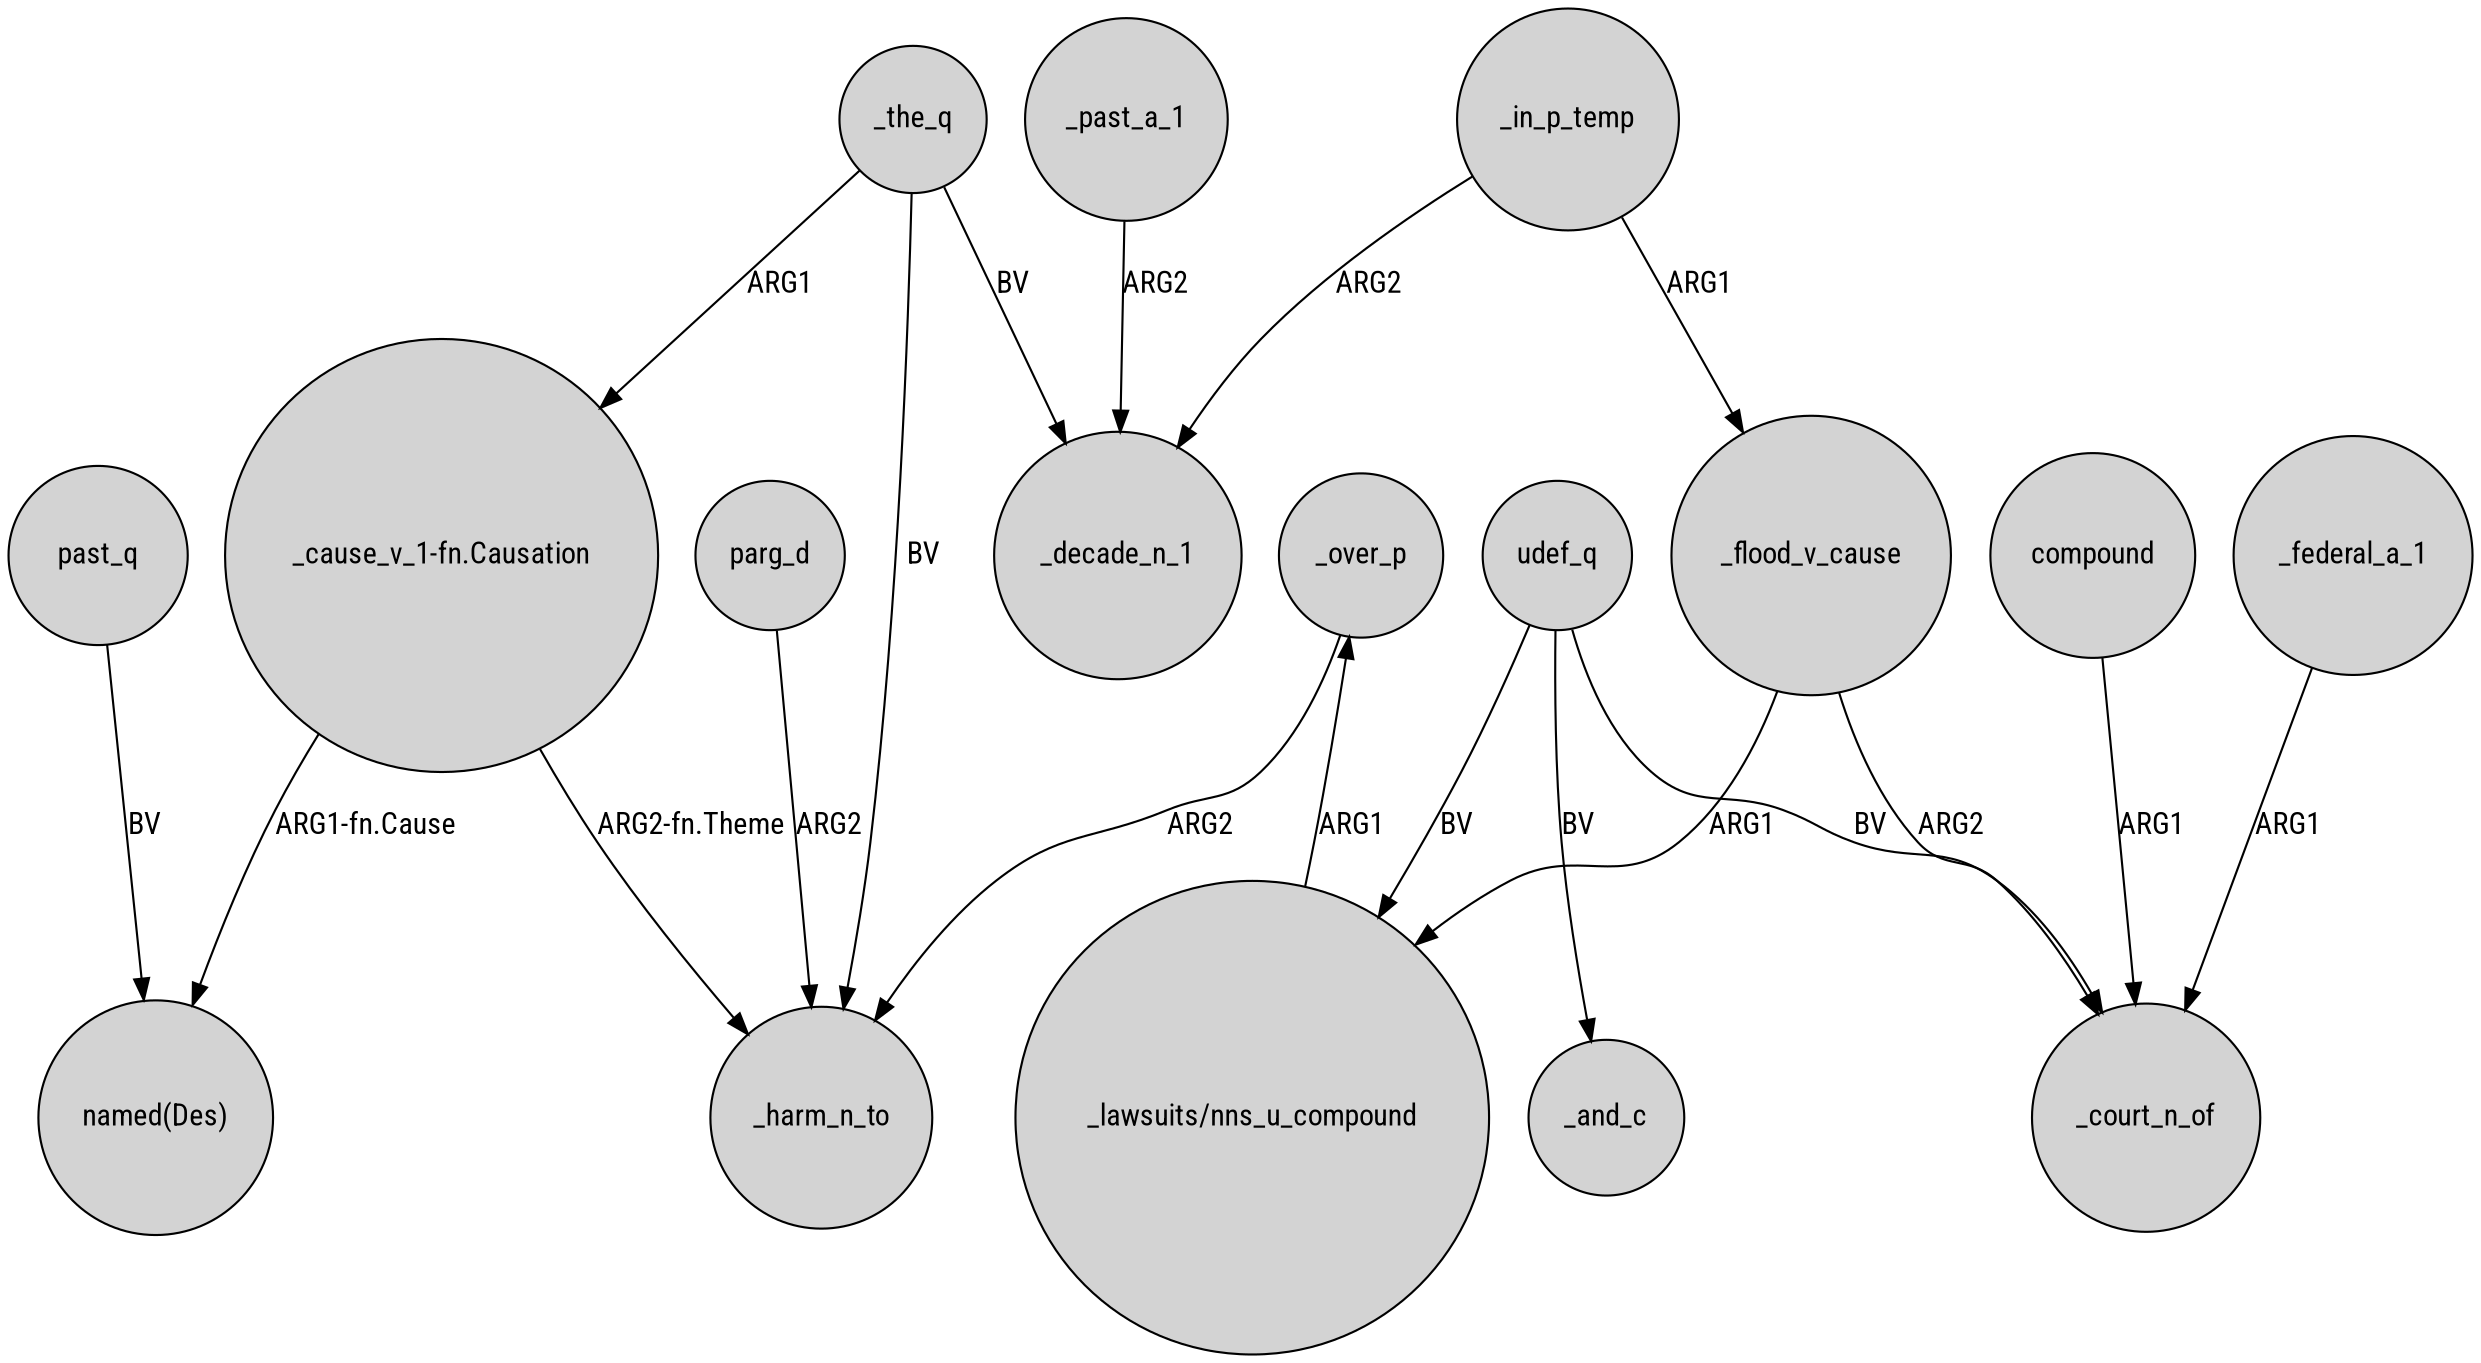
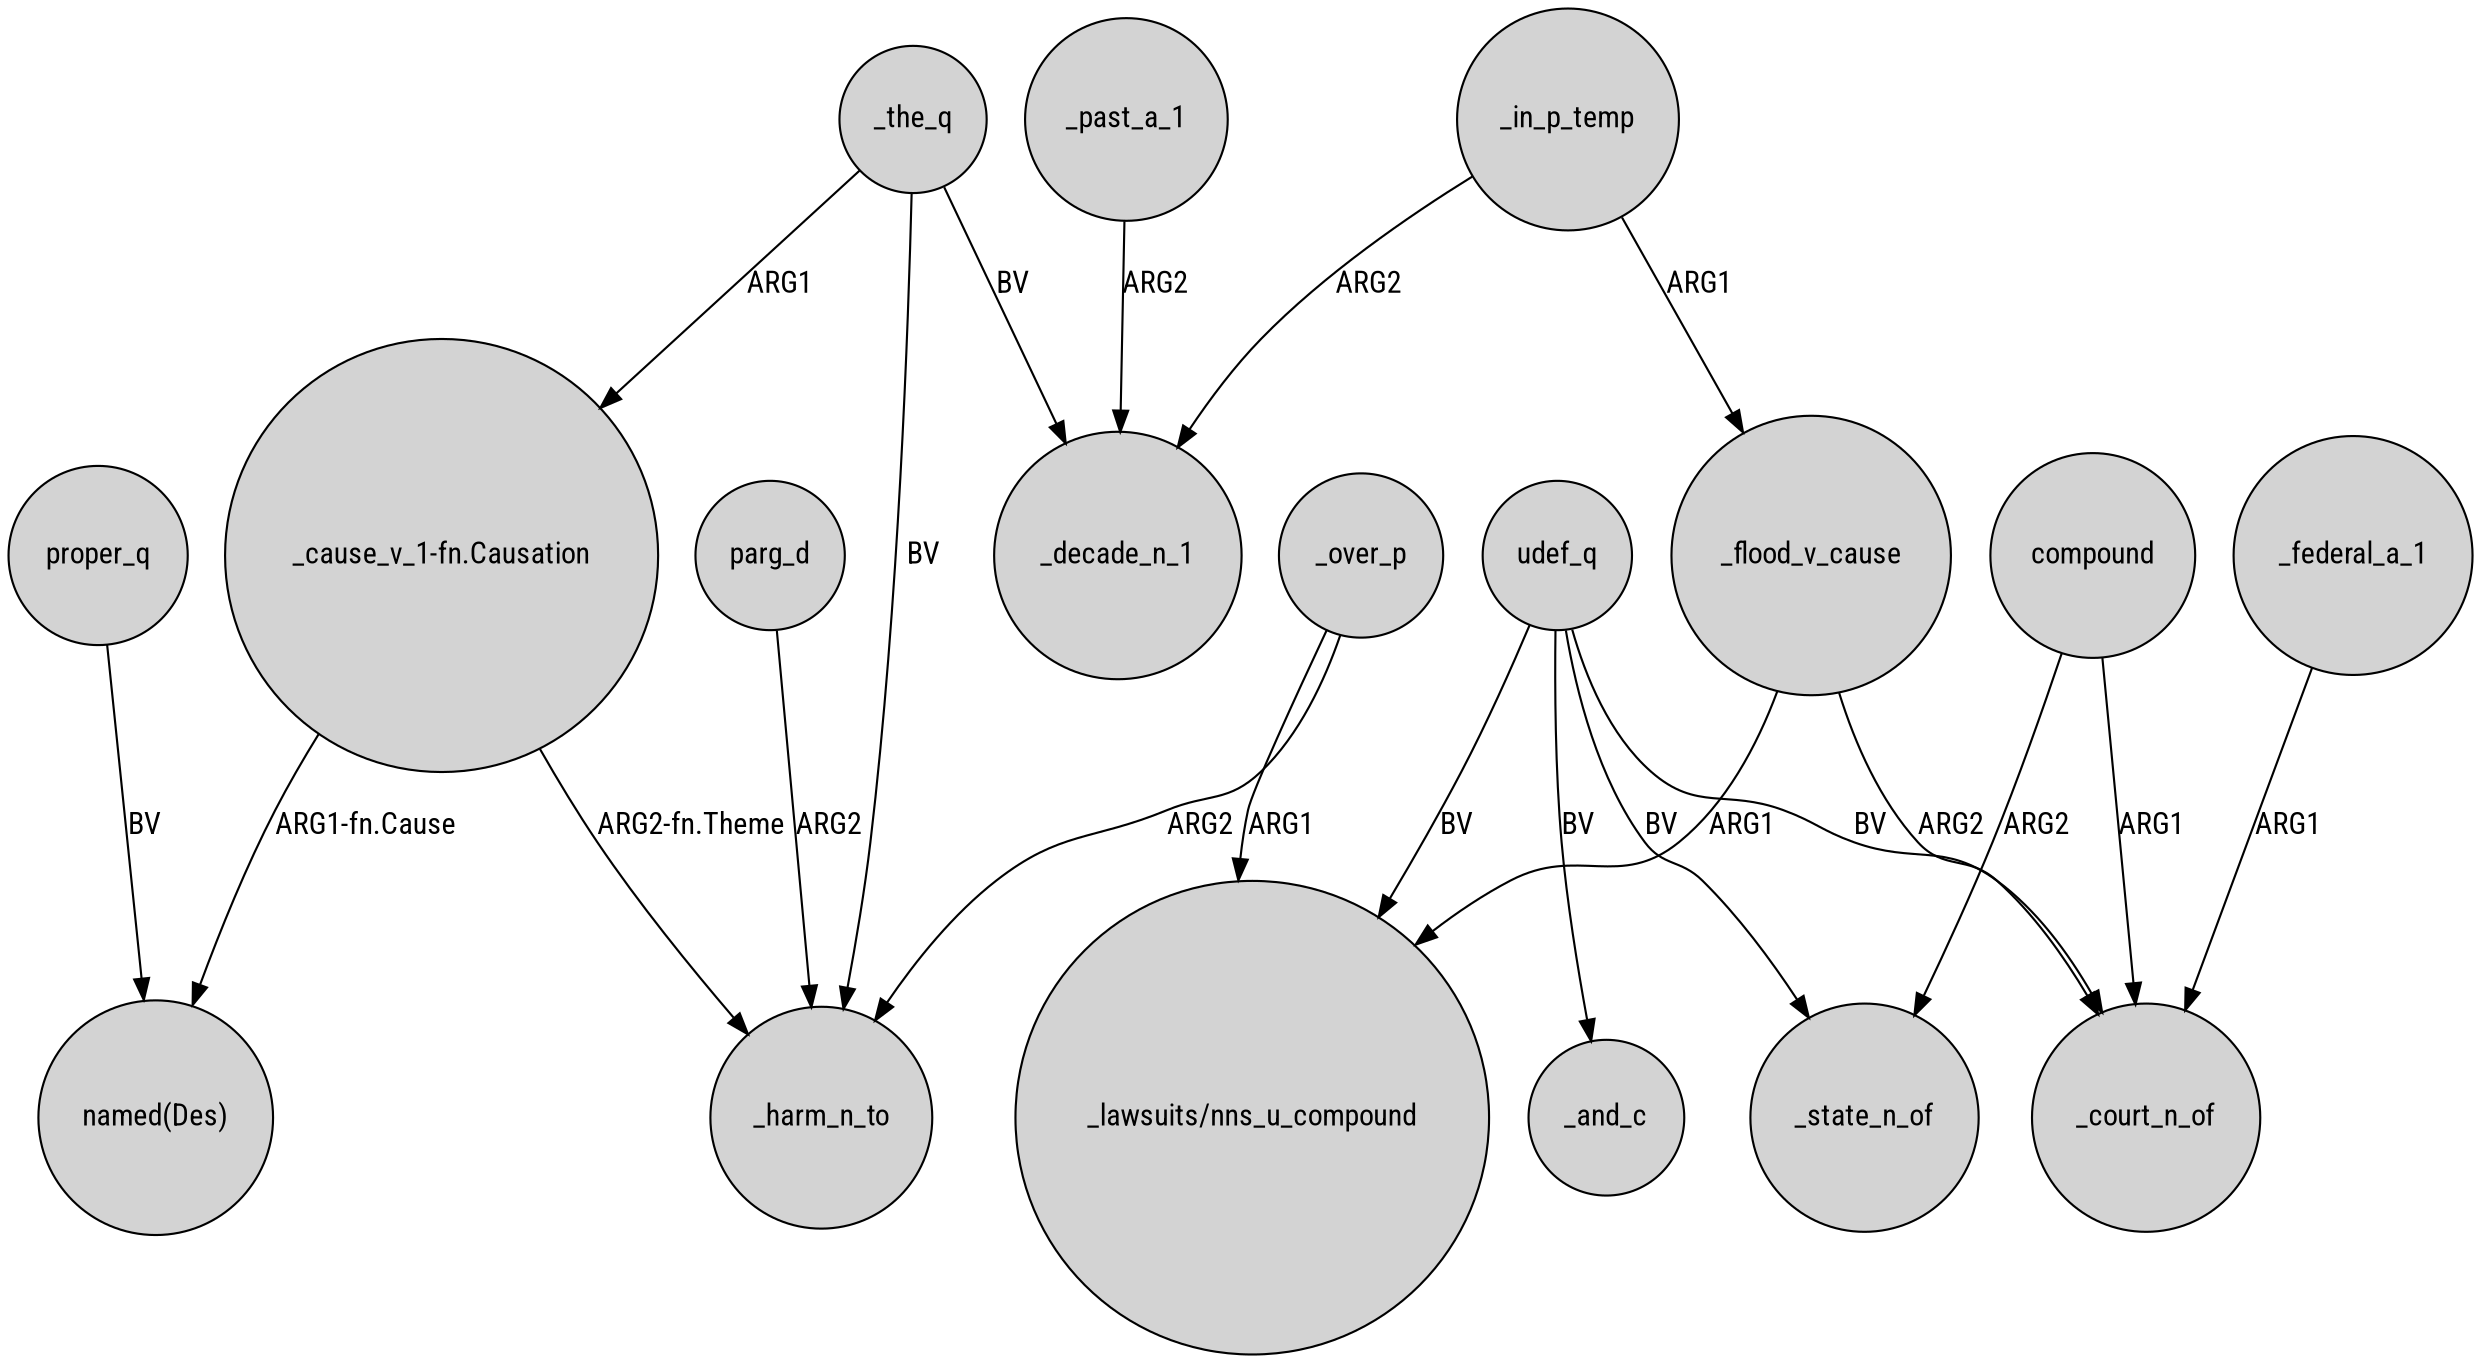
(98, 555) -> (98, 555)
(1327, 773) -> (1286, 719)
none -> (1865, 1118)
